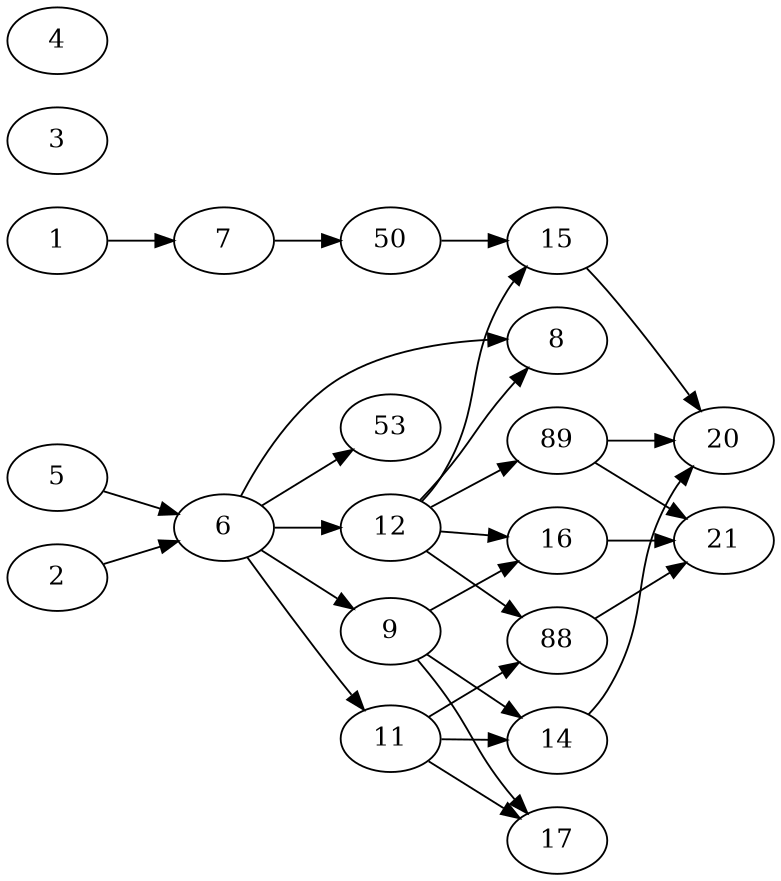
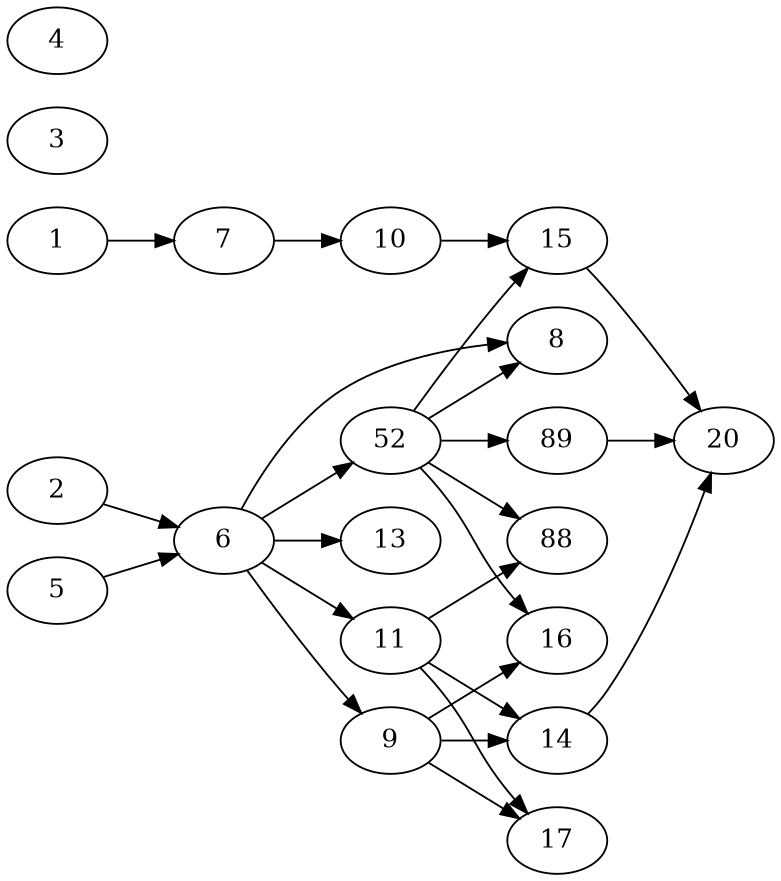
(391, 241) -> (391, 241)
(391, 428) -> (391, 541)
(391, 528) -> (391, 441)
(724, 541) -> none
